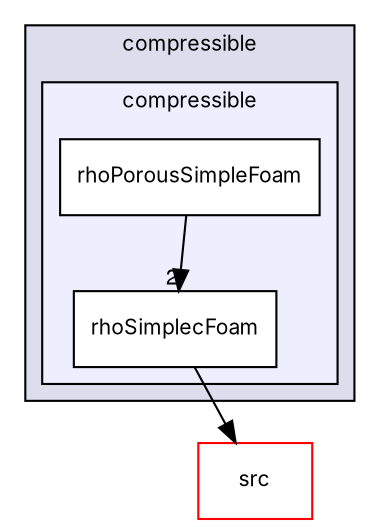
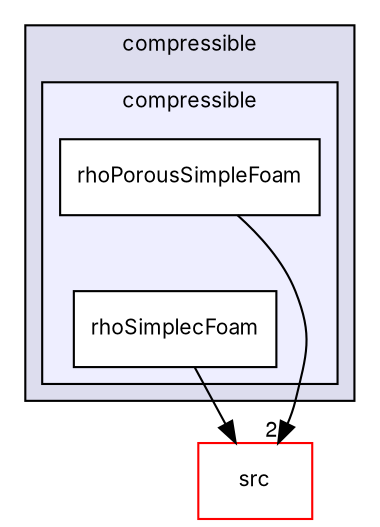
(184, 243) -> (302, 310)
